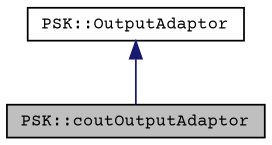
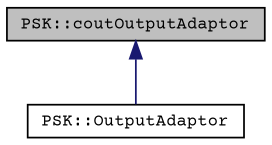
(136, 82) -> (136, 82)
